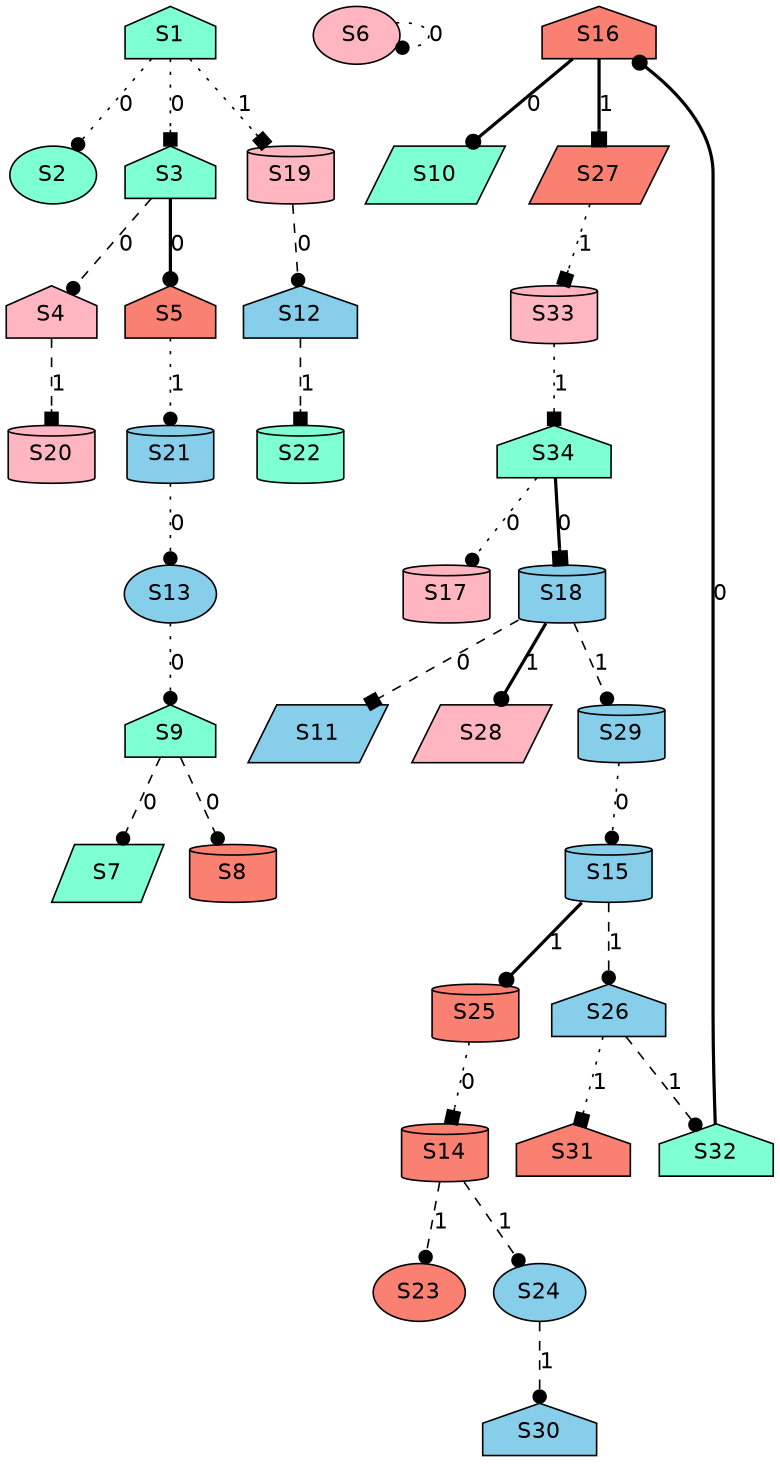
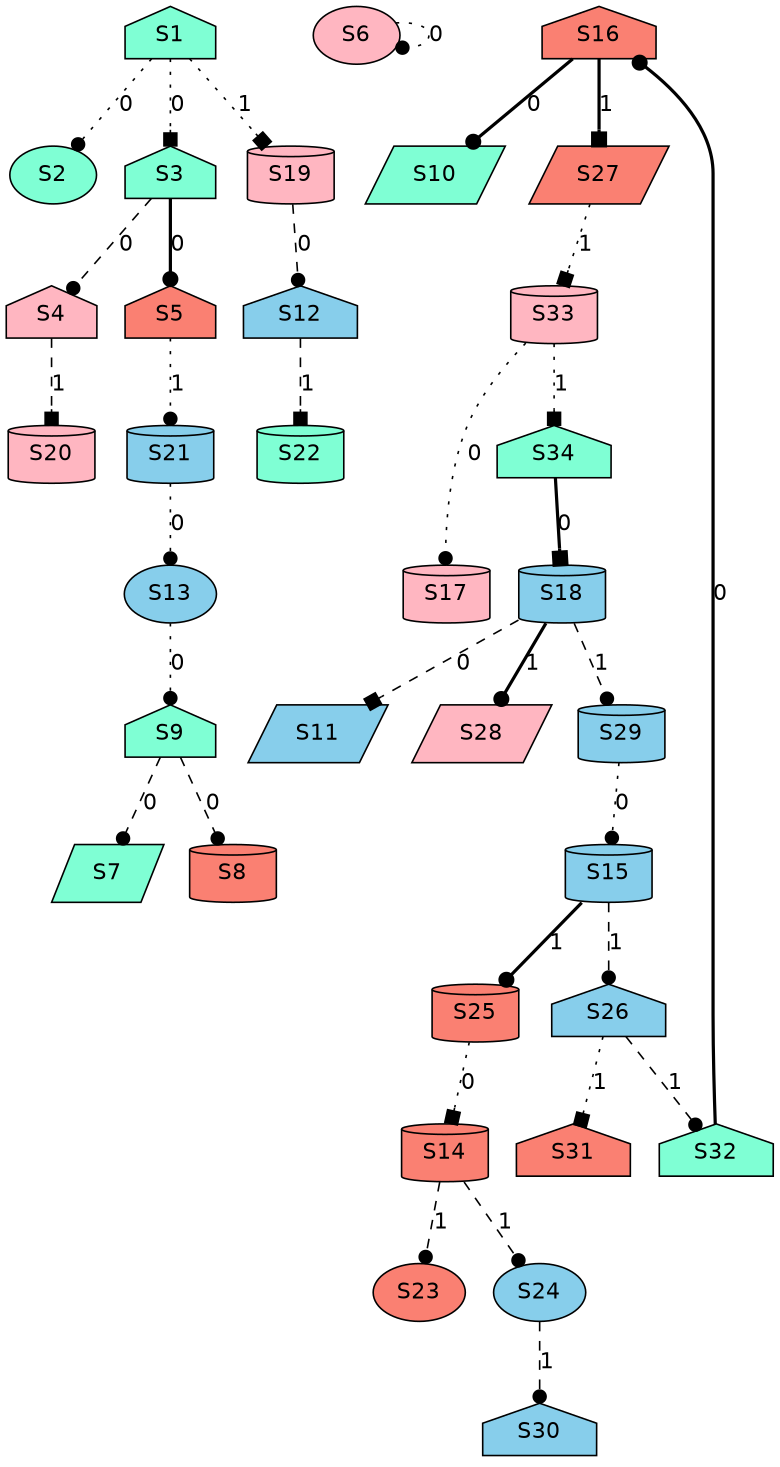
(507, 516) -> (463, 438)
